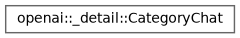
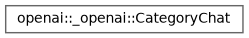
(120, 19) -> (124, 19)
